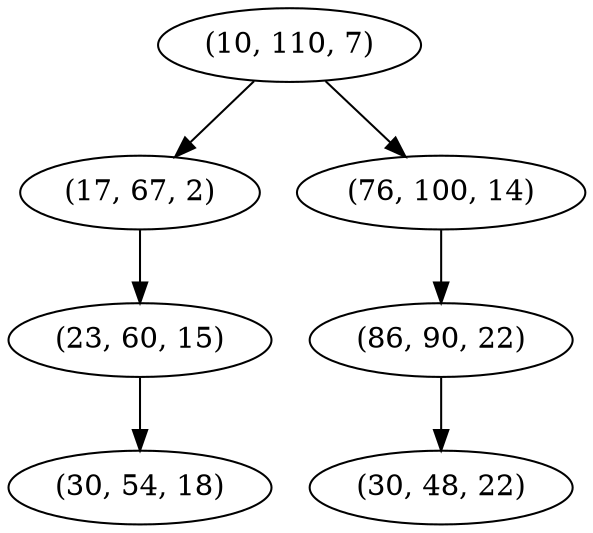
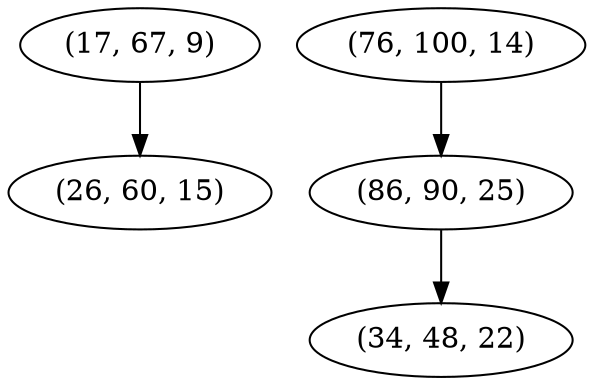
(290, 45) -> none
(140, 193) -> (140, 45)
(140, 340) -> (140, 193)
(441, 340) -> (441, 193)
(140, 488) -> none
(441, 488) -> (441, 340)
